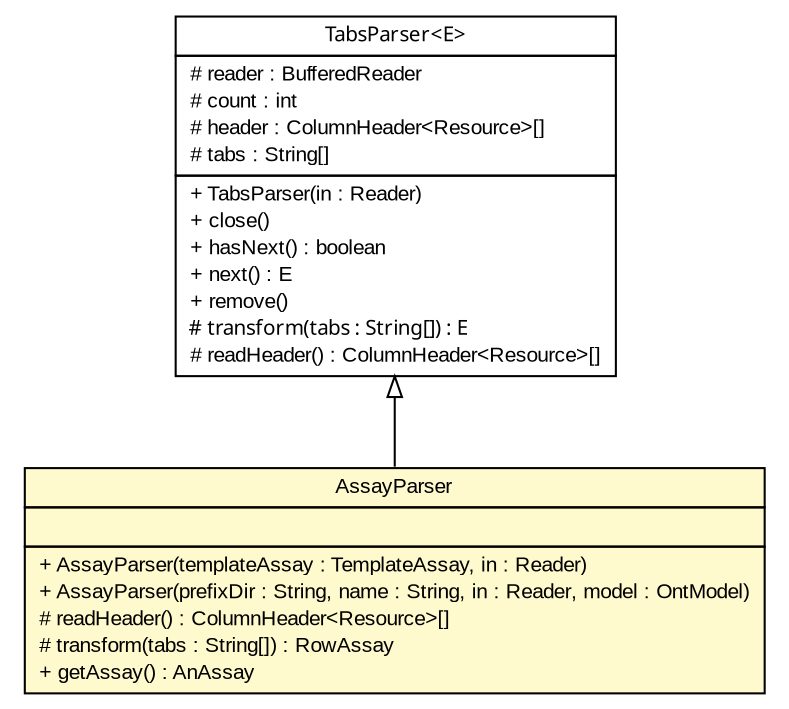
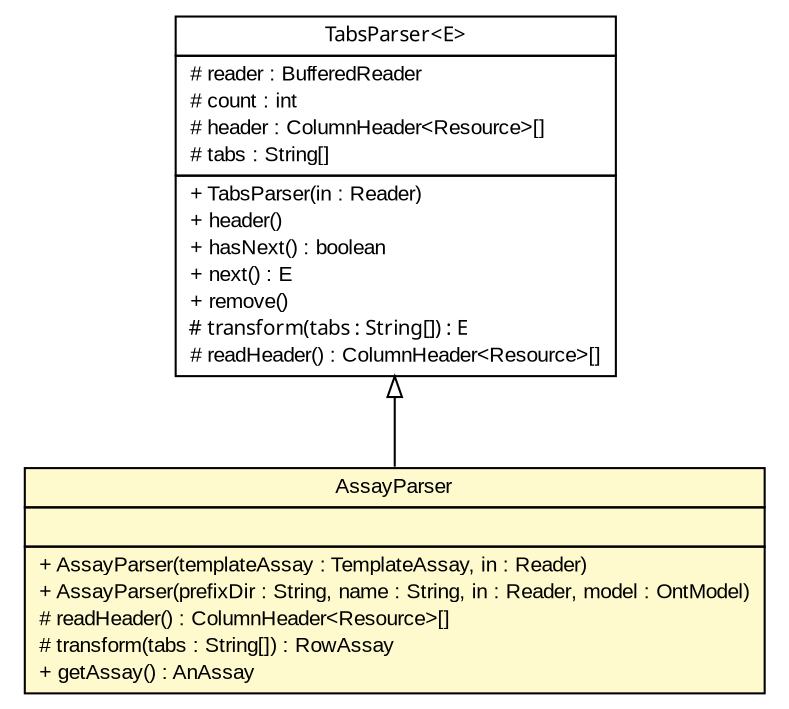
(230, 221) -> (237, 221)
